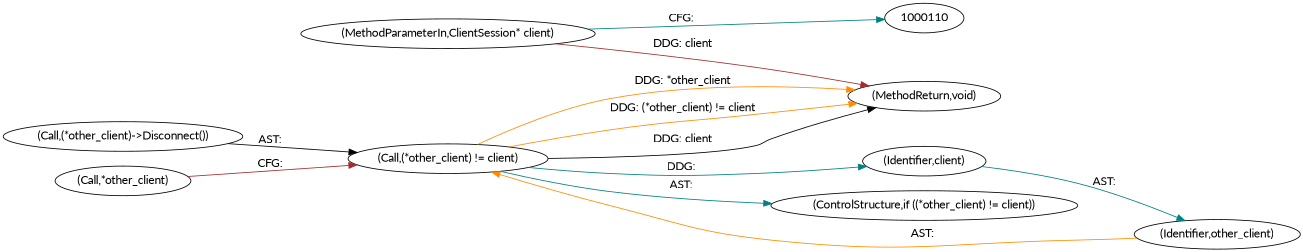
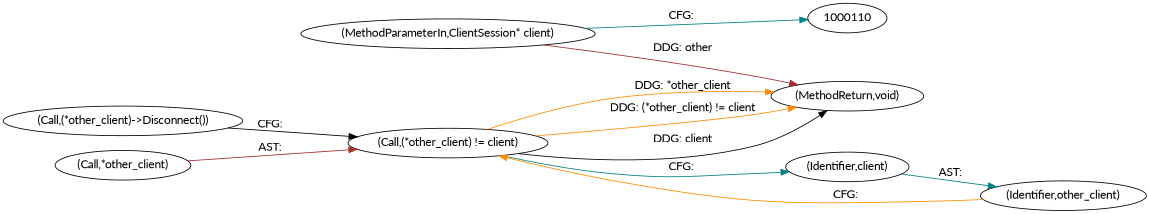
(683, 44) -> (683, 48)
(272, 140) -> (272, 125)
(272, 164) -> (272, 148)
(683, 167) -> (683, 167)
(924, 206) -> none
(924, 234) -> (847, 195)
